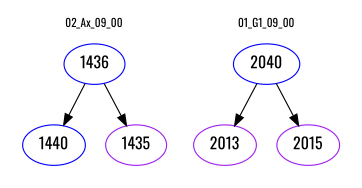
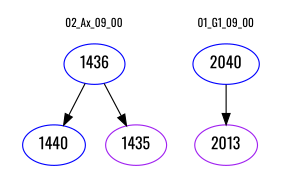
(308, 145) -> none
